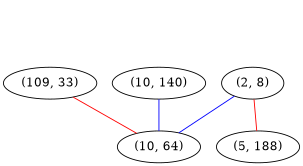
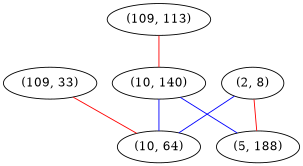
none -> (159, 19)
none -> (213, 118)
